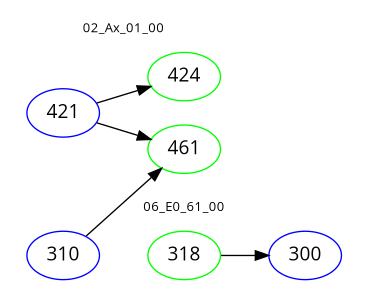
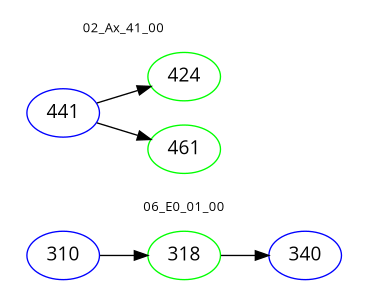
(124, 29) -> (124, 29)
(63, 113) -> (63, 113)
(119, 207) -> (117, 255)
(184, 208) -> (184, 208)
(305, 255) -> (305, 255)
